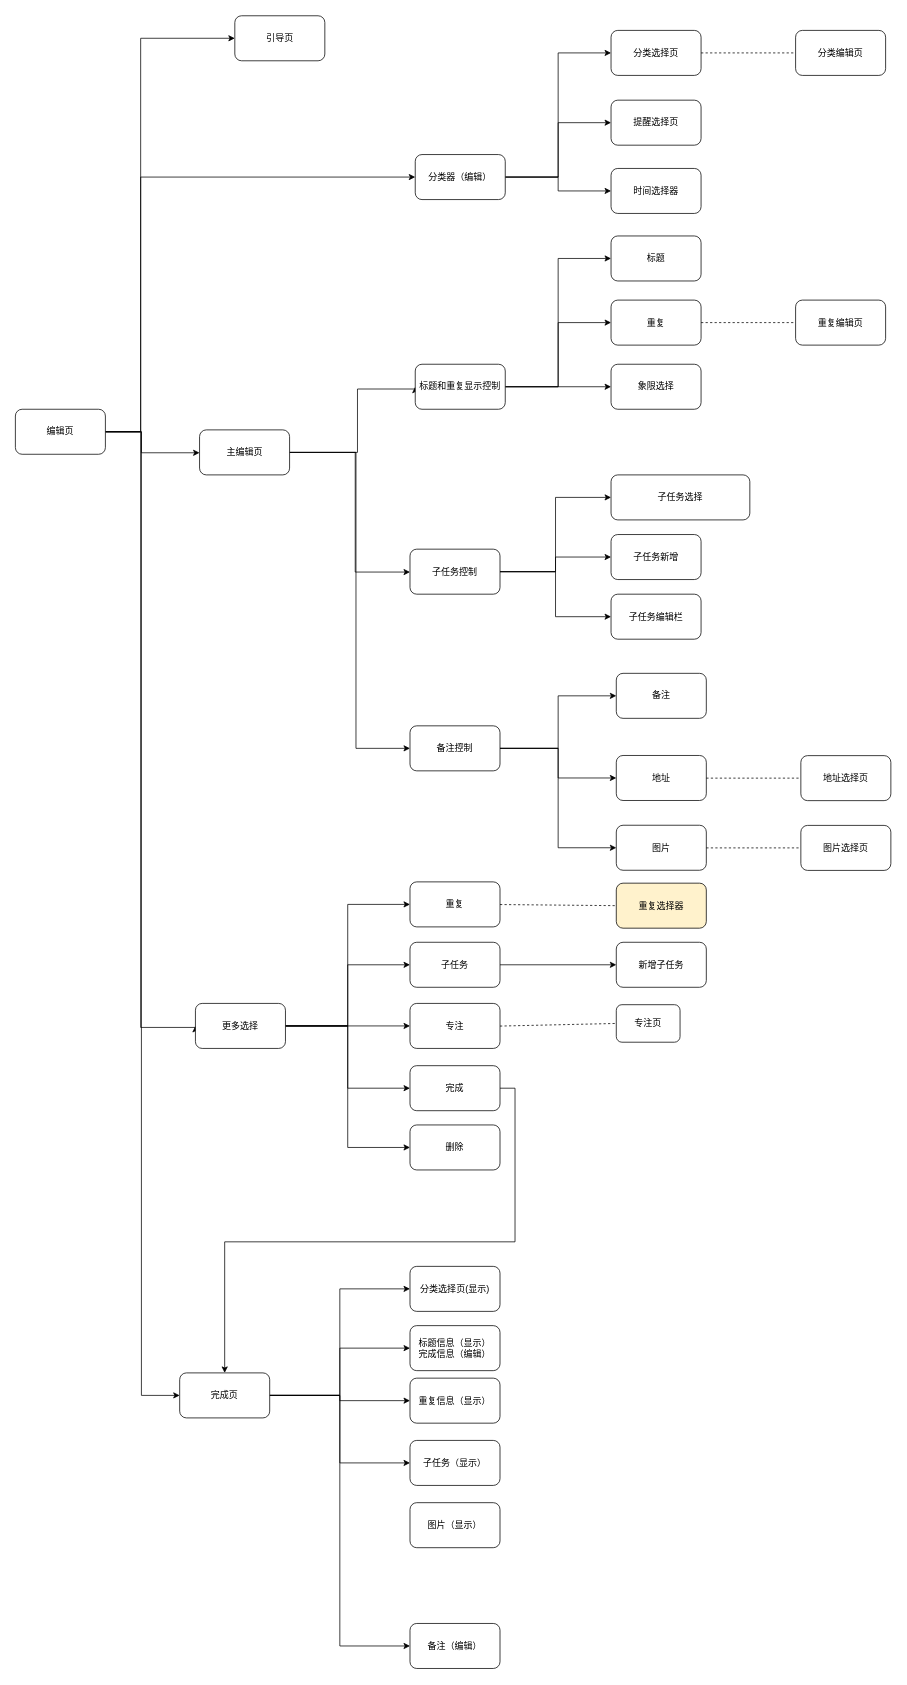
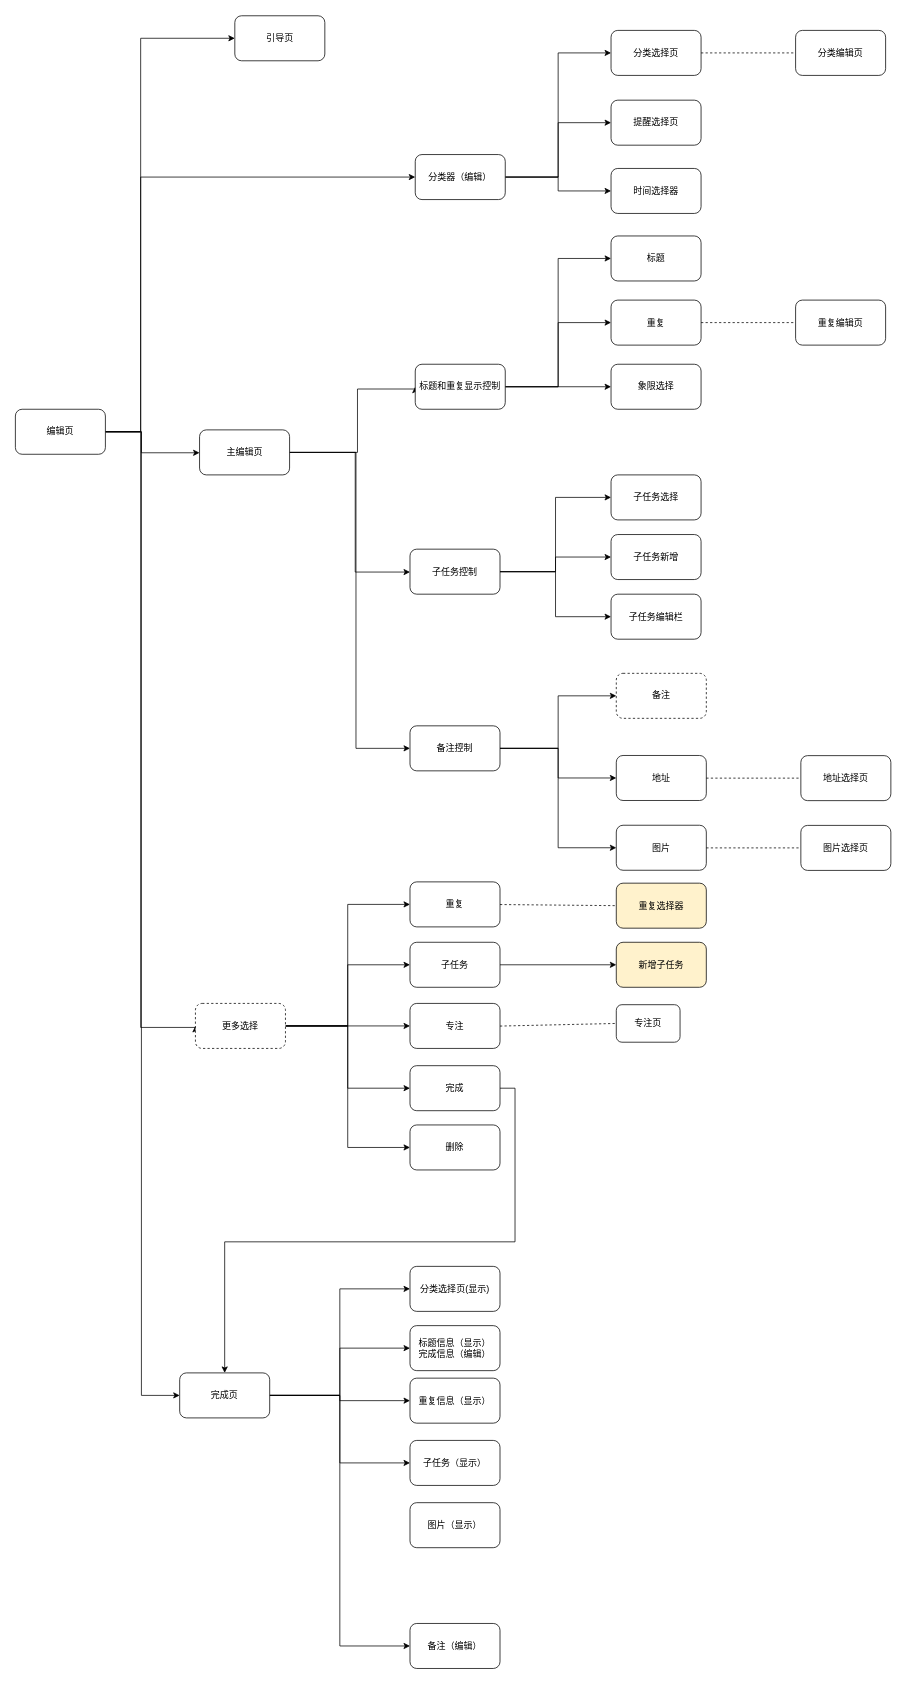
(680, 497) -> (656, 497)
(661, 696) -> (661, 696)
(661, 965) -> (661, 965)
(240, 1026) -> (240, 1026)
